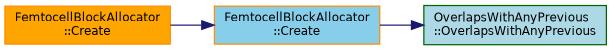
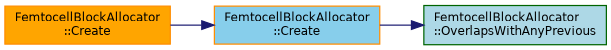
(515, 25) -> (515, 25)
